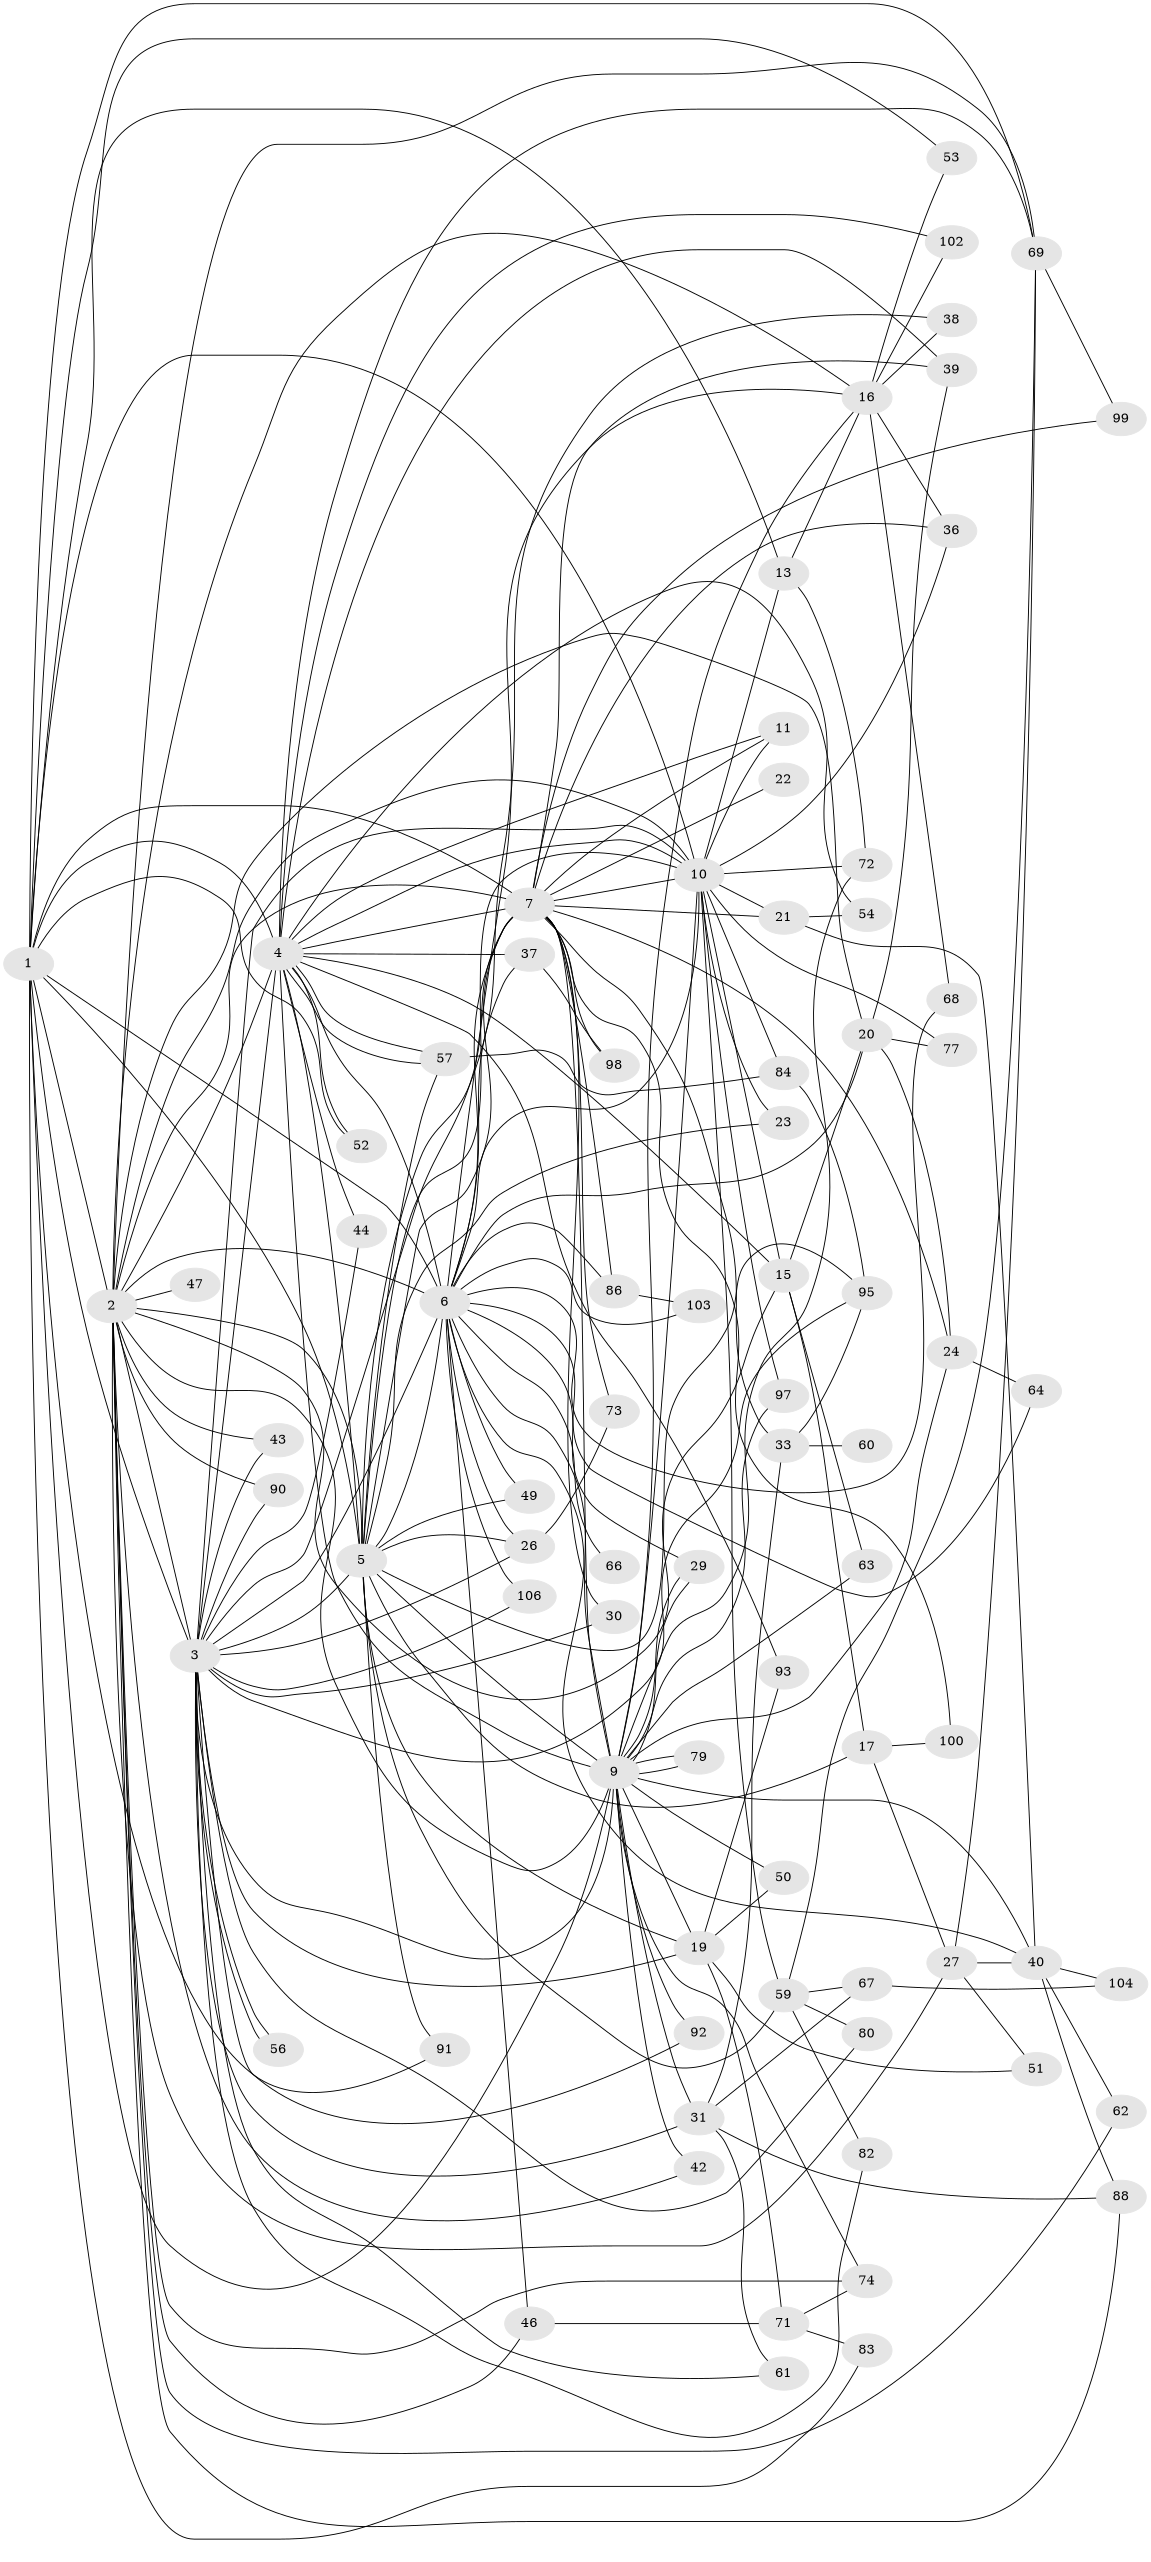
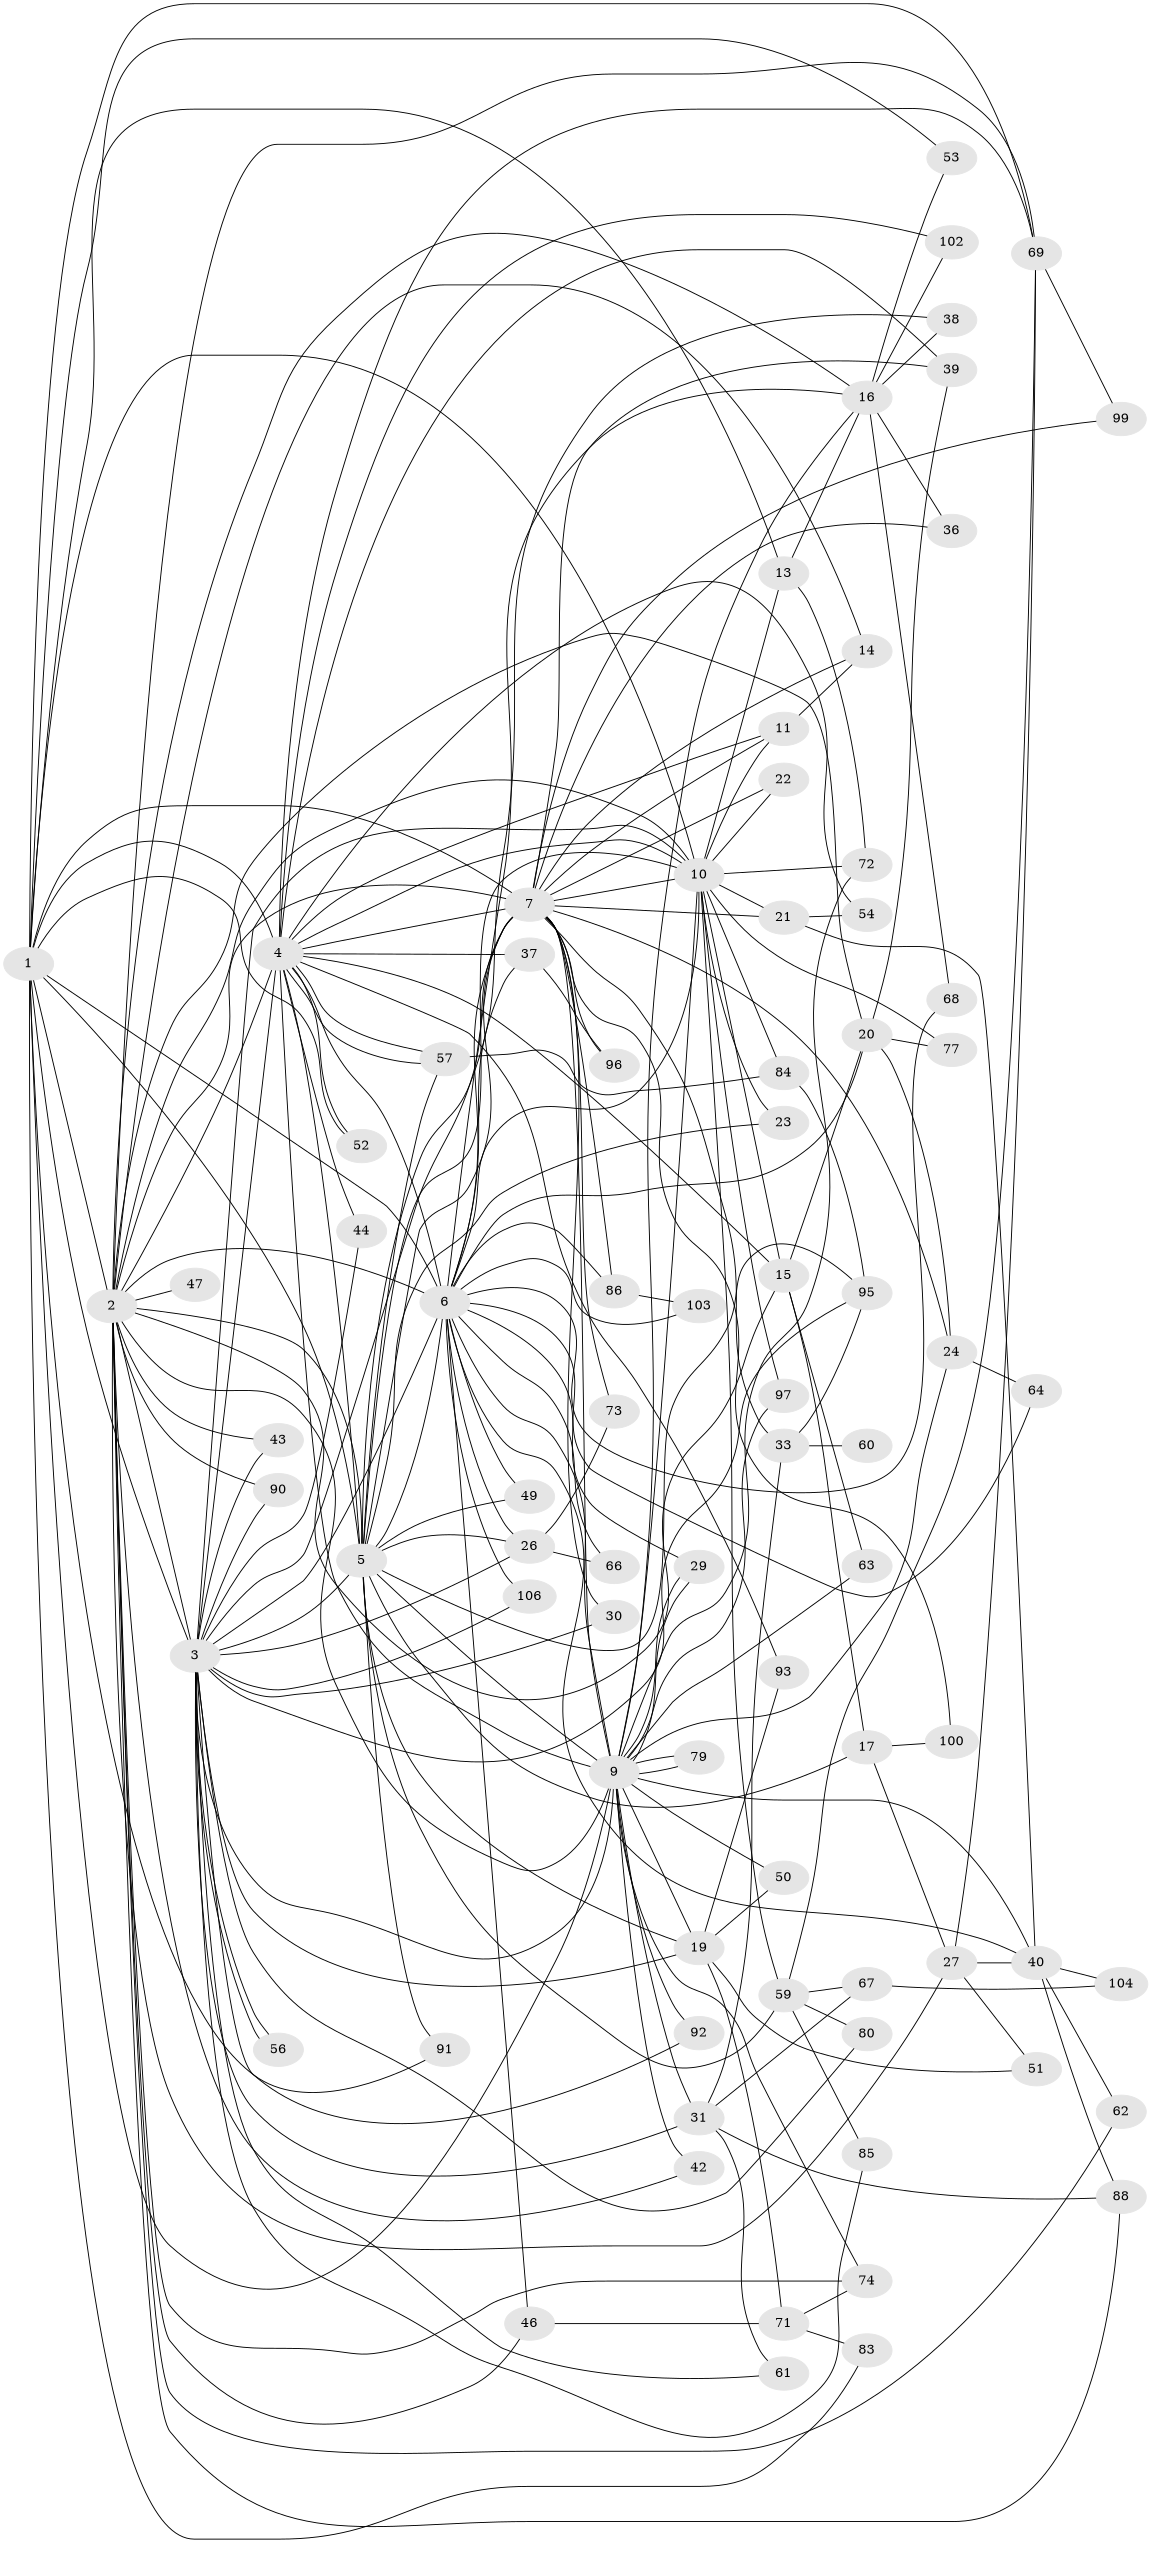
none -> (867, 651)
(866, 731) -> (742, 827)
(614, 1066) -> (614, 1066)
none -> (572, 1557)
(867, 2154) -> (867, 2154)
